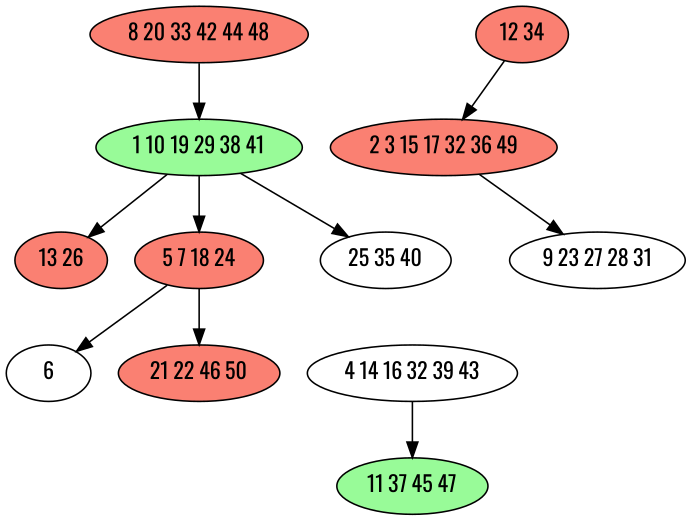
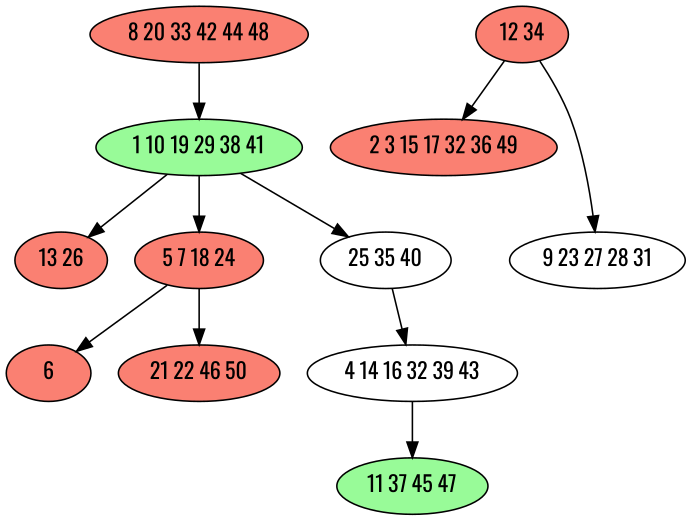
(515, 200) -> (576, 135)
none -> (397, 309)
(49, 373) -> (49, 373)
